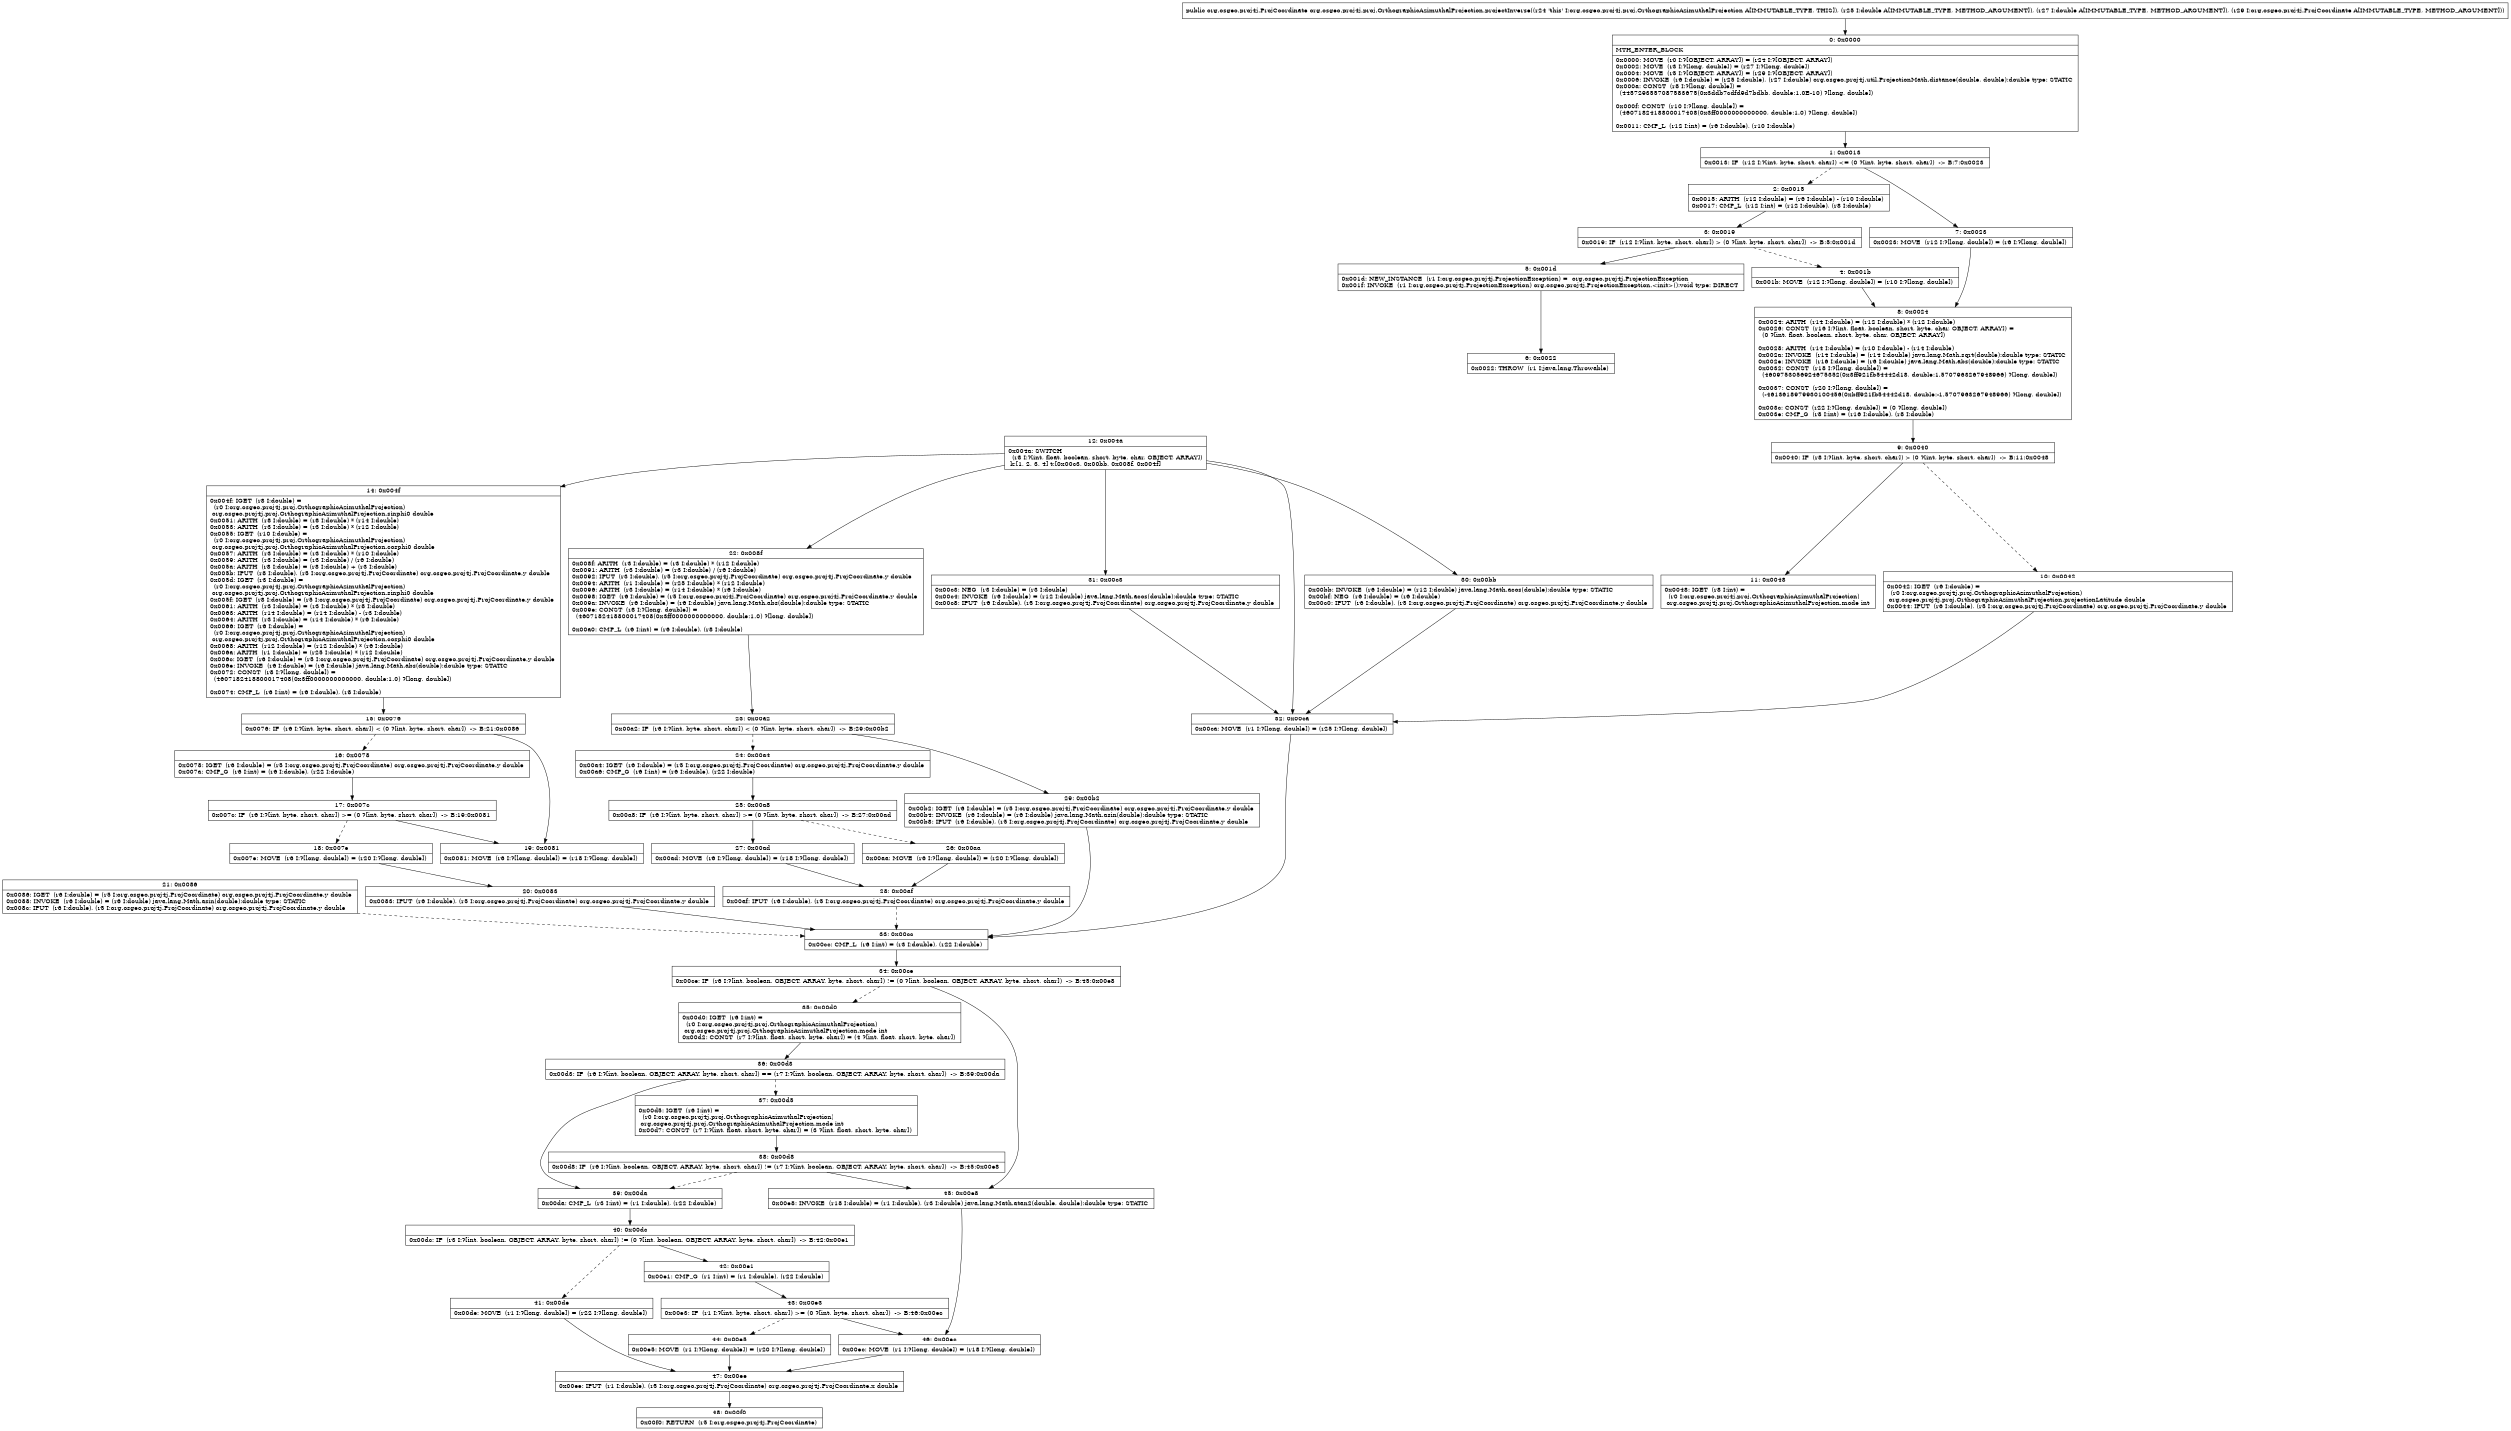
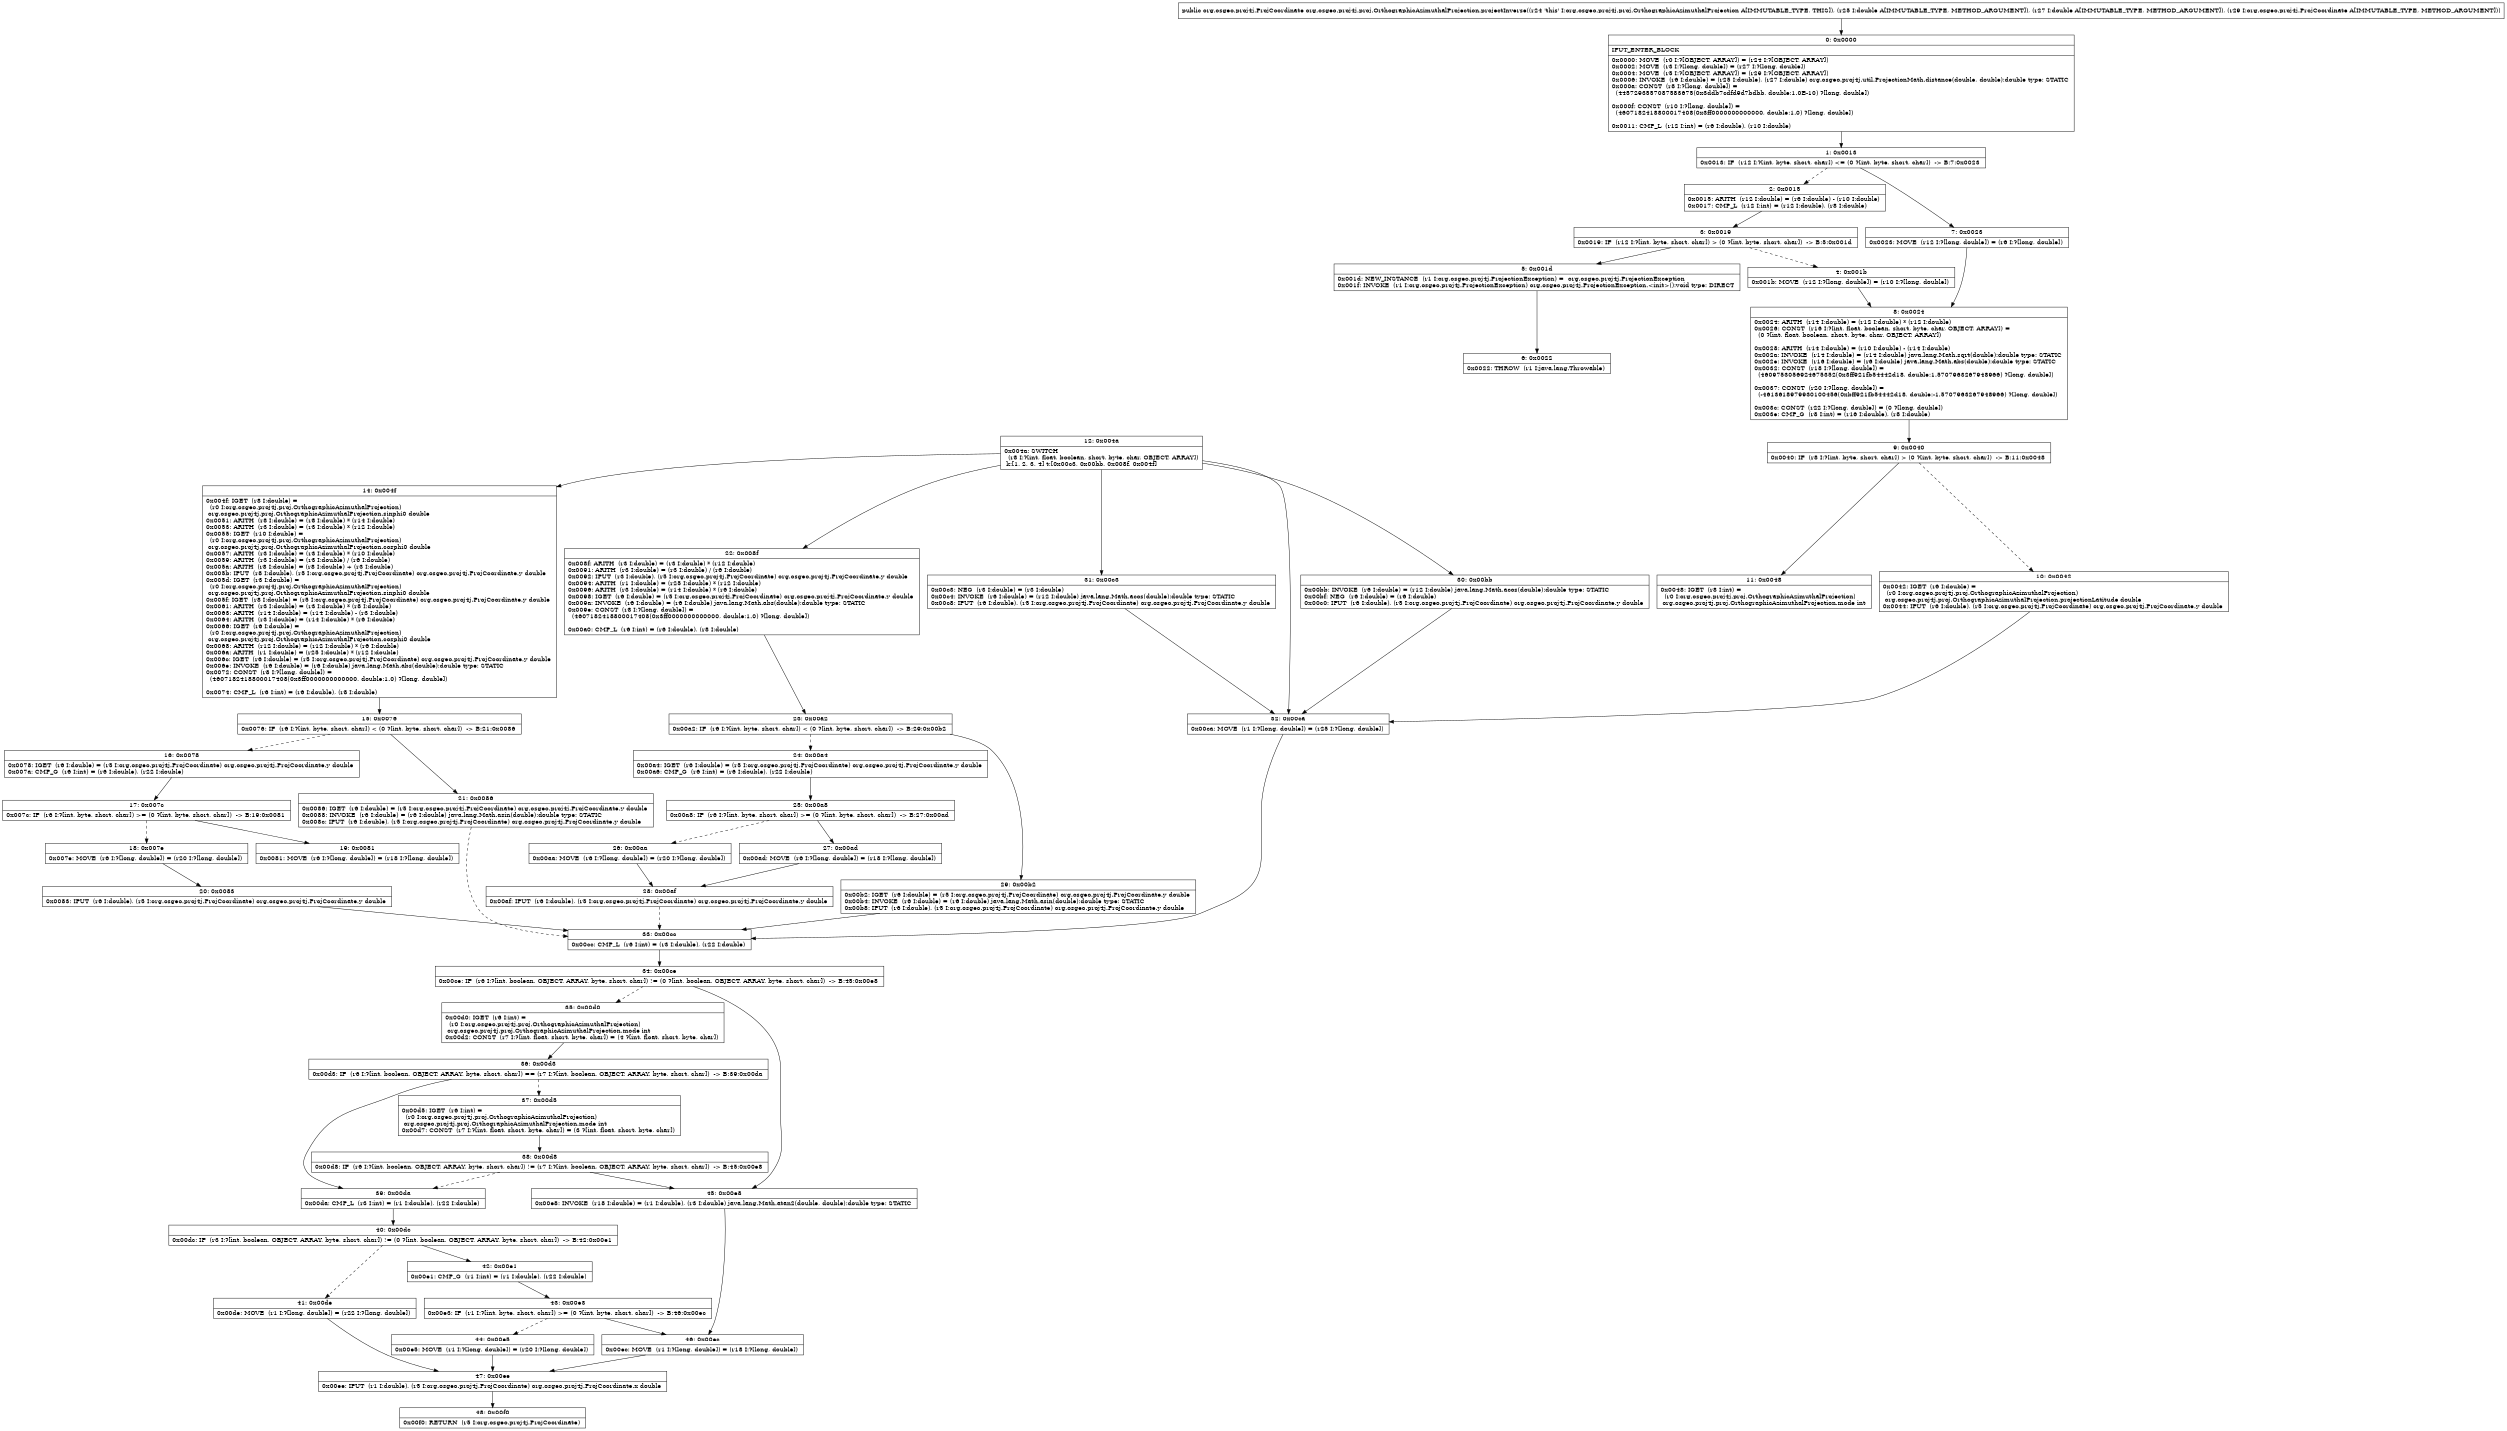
(1650, 50) -> (1646, 50)
(546, 772) -> (422, 762)
